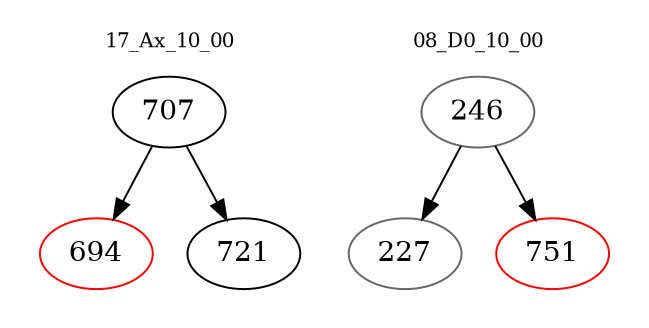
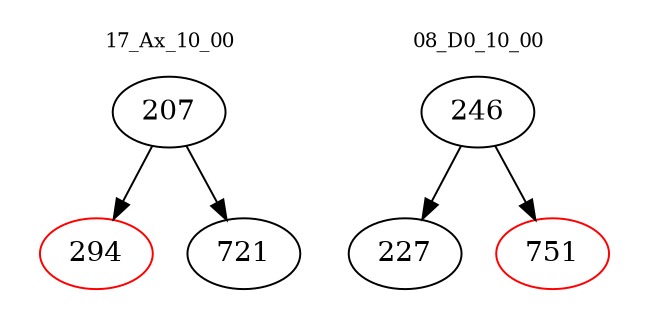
(169, 112) -> (169, 112)
(478, 112) -> (478, 112)
(96, 254) -> (96, 254)
(405, 254) -> (405, 254)
